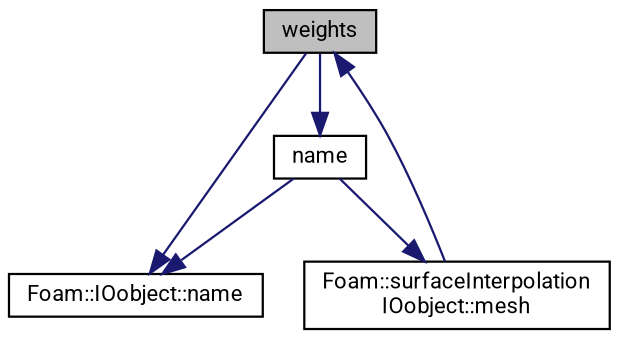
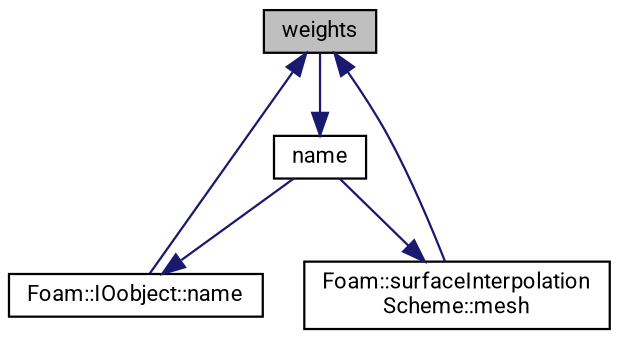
(235, 154) -> (221, 173)
(457, 295) -> (457, 295)
